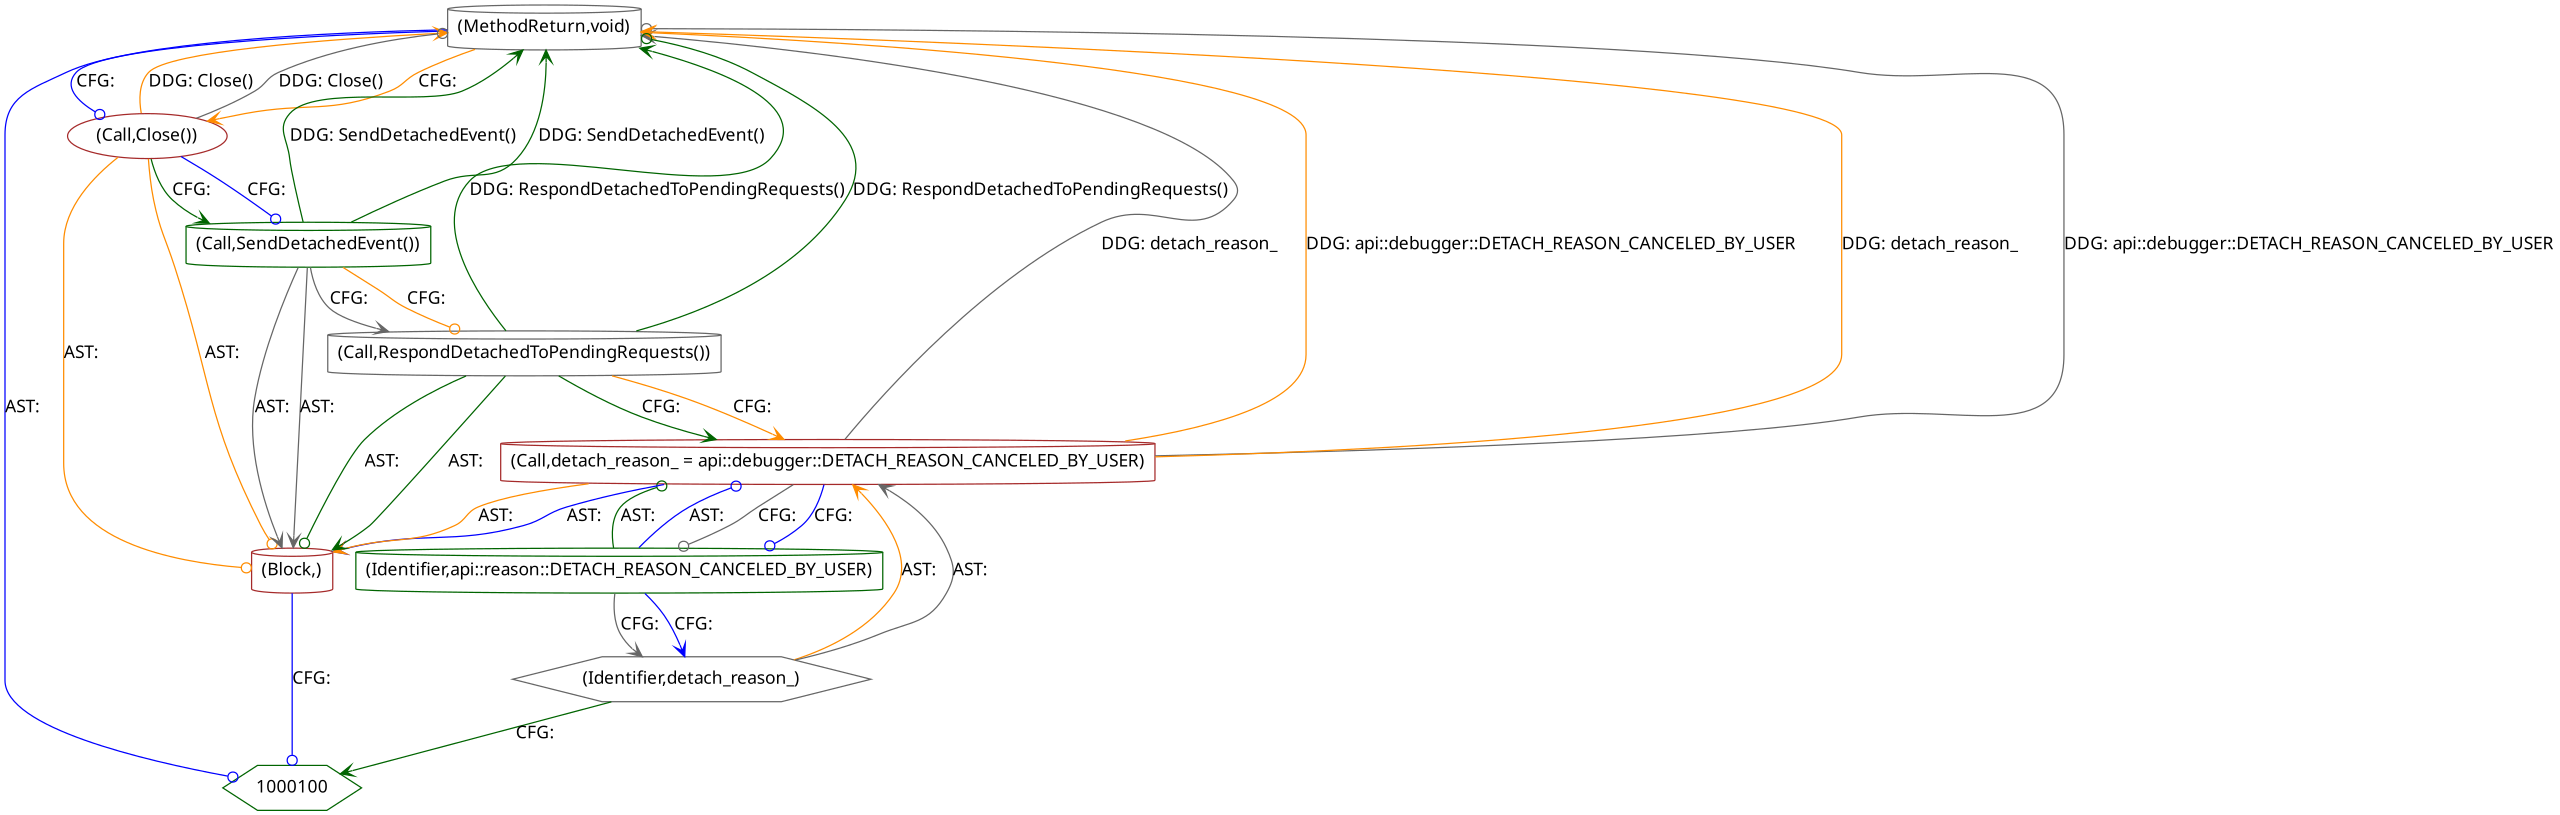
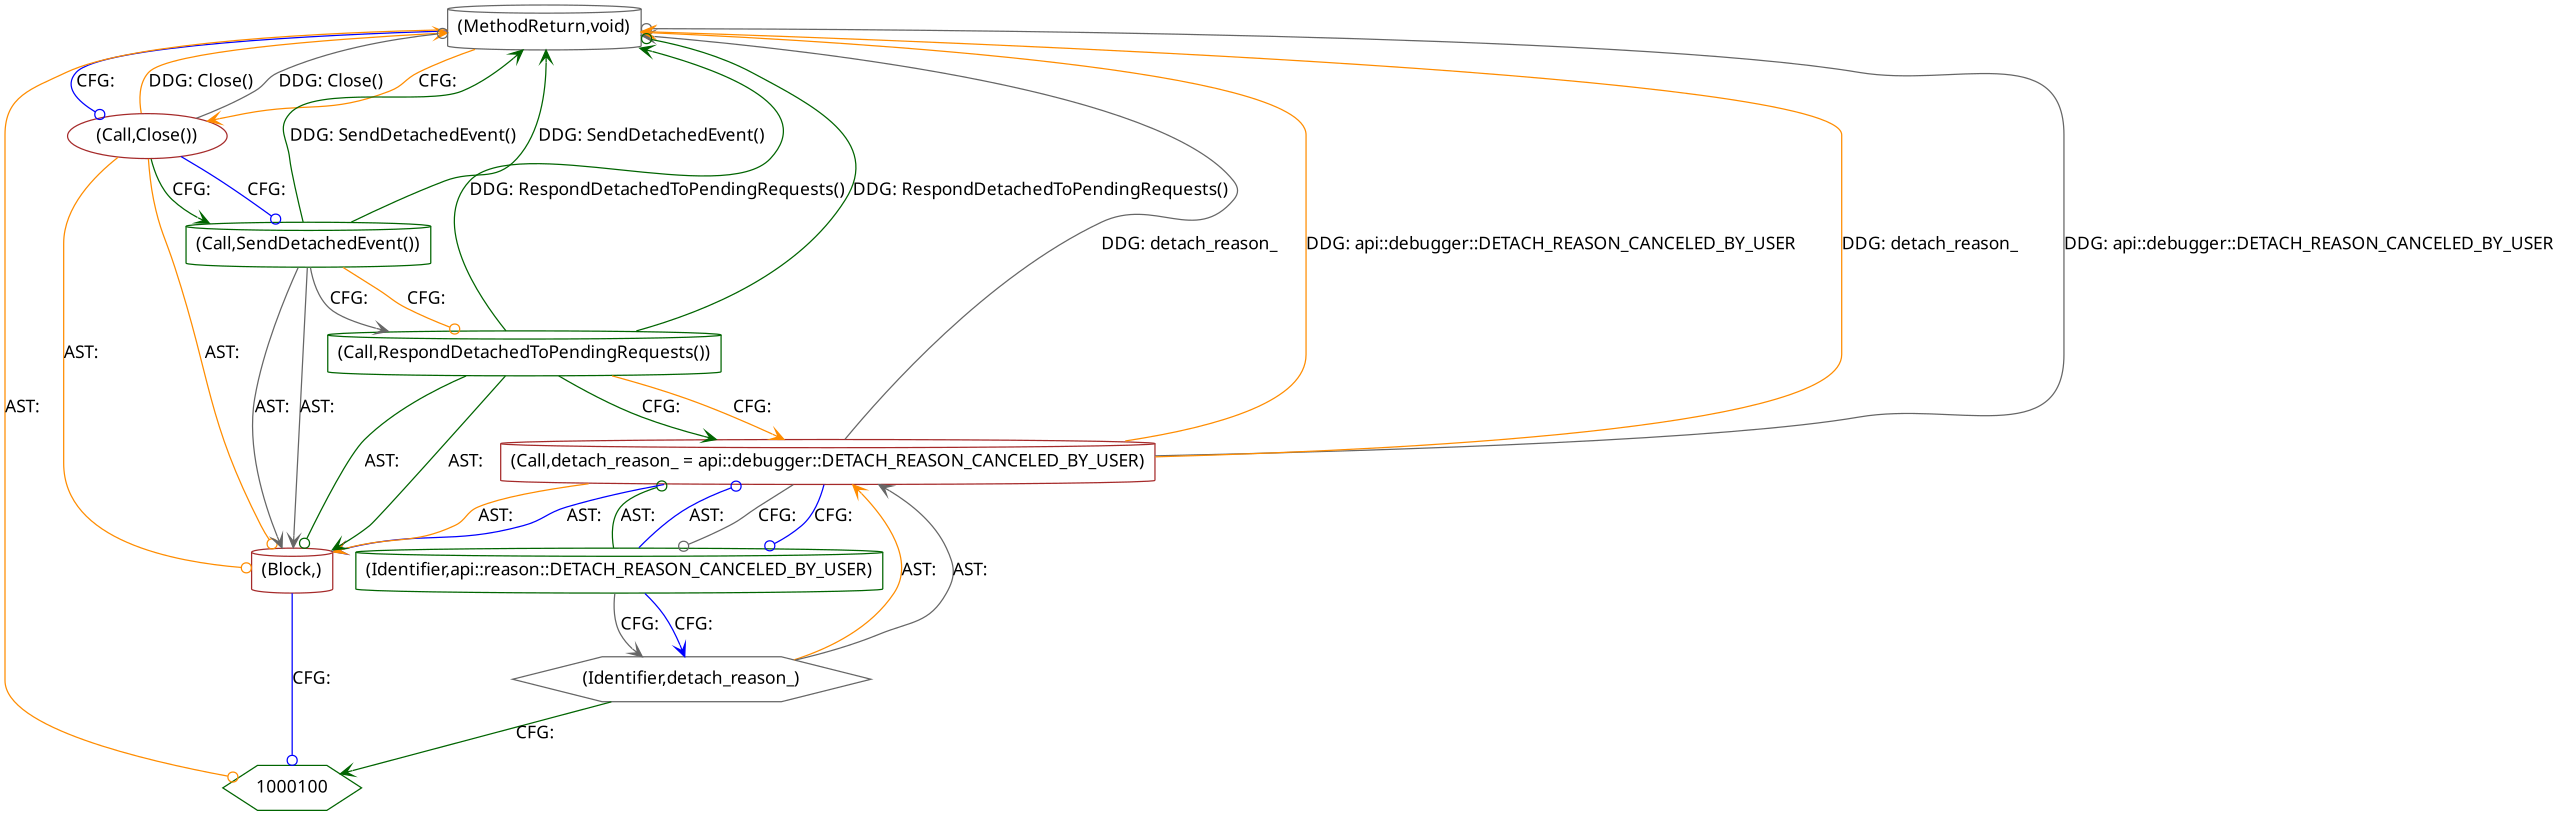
(5, 294) -> (5, 294)
(524, 353) -> (524, 353)
